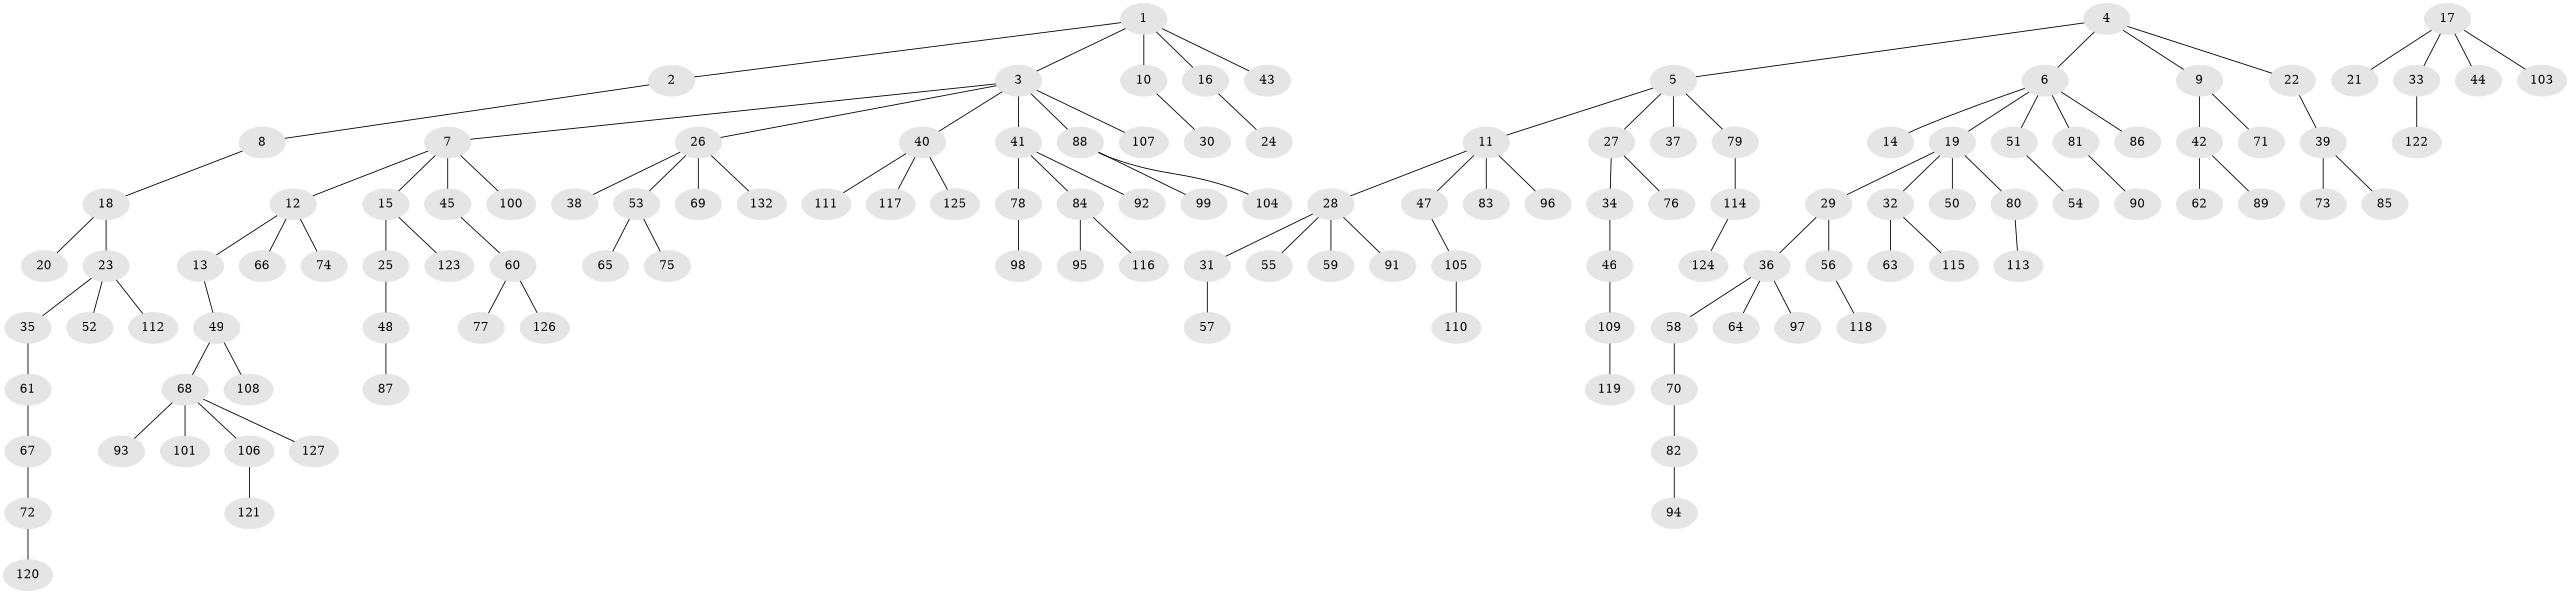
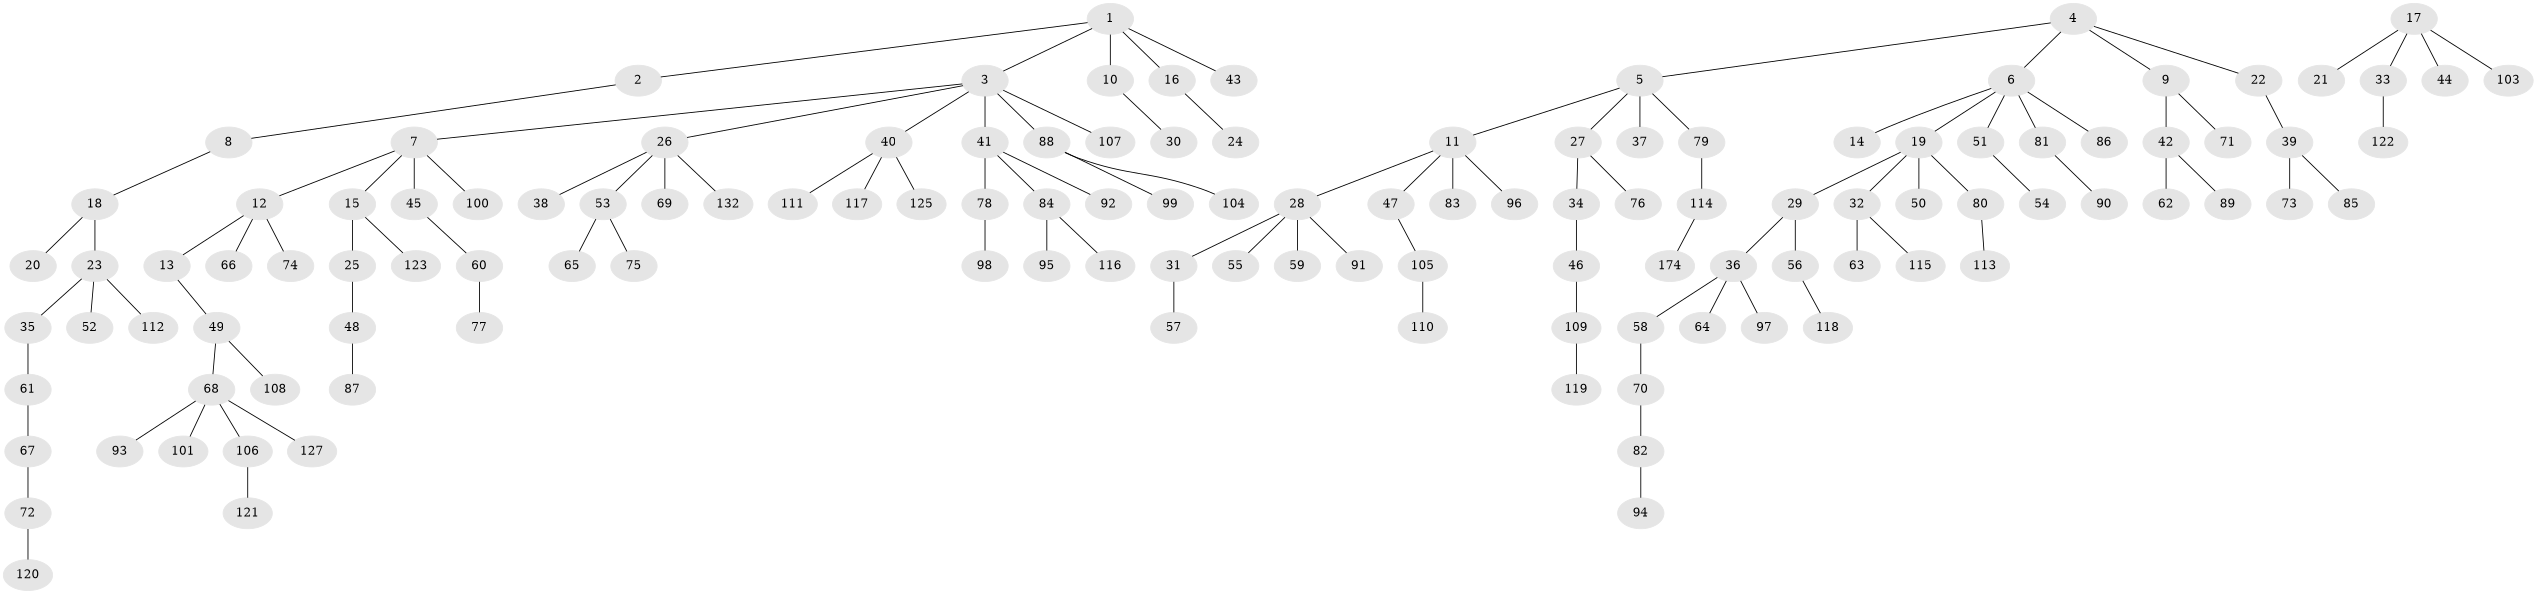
(1703, 266) -> (1670, 266)
(545, 328) -> none
